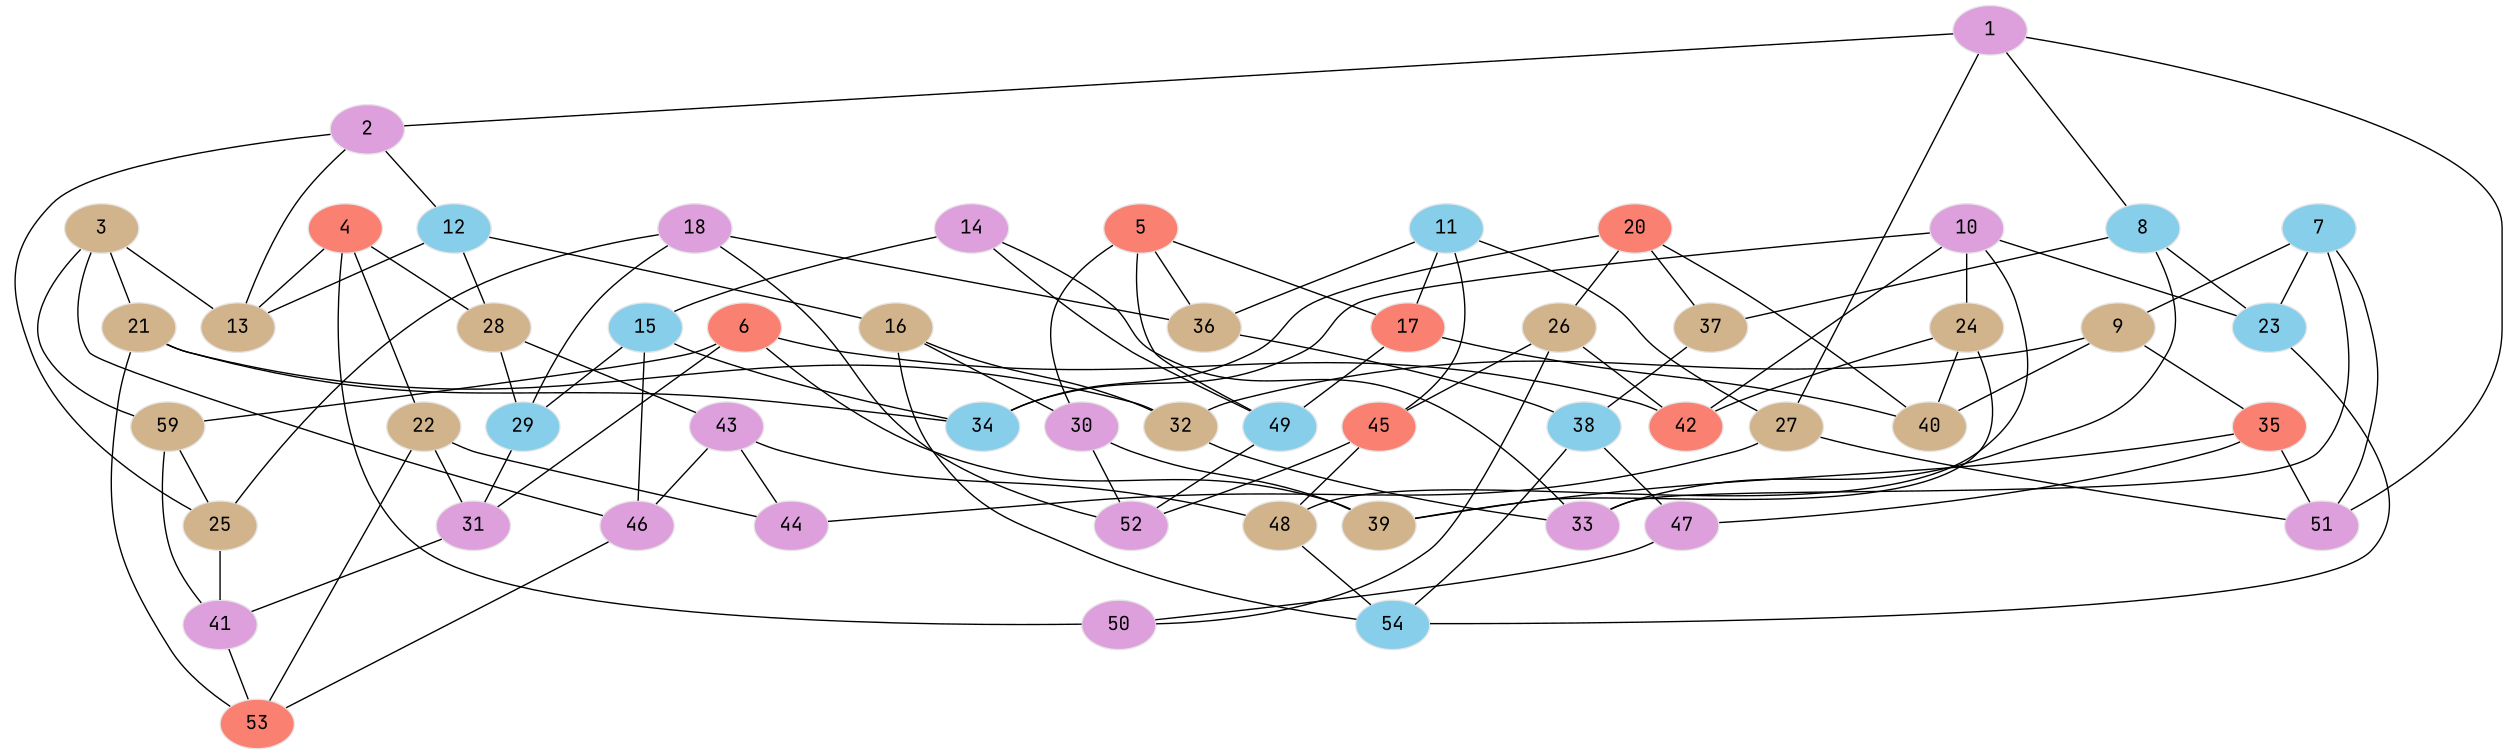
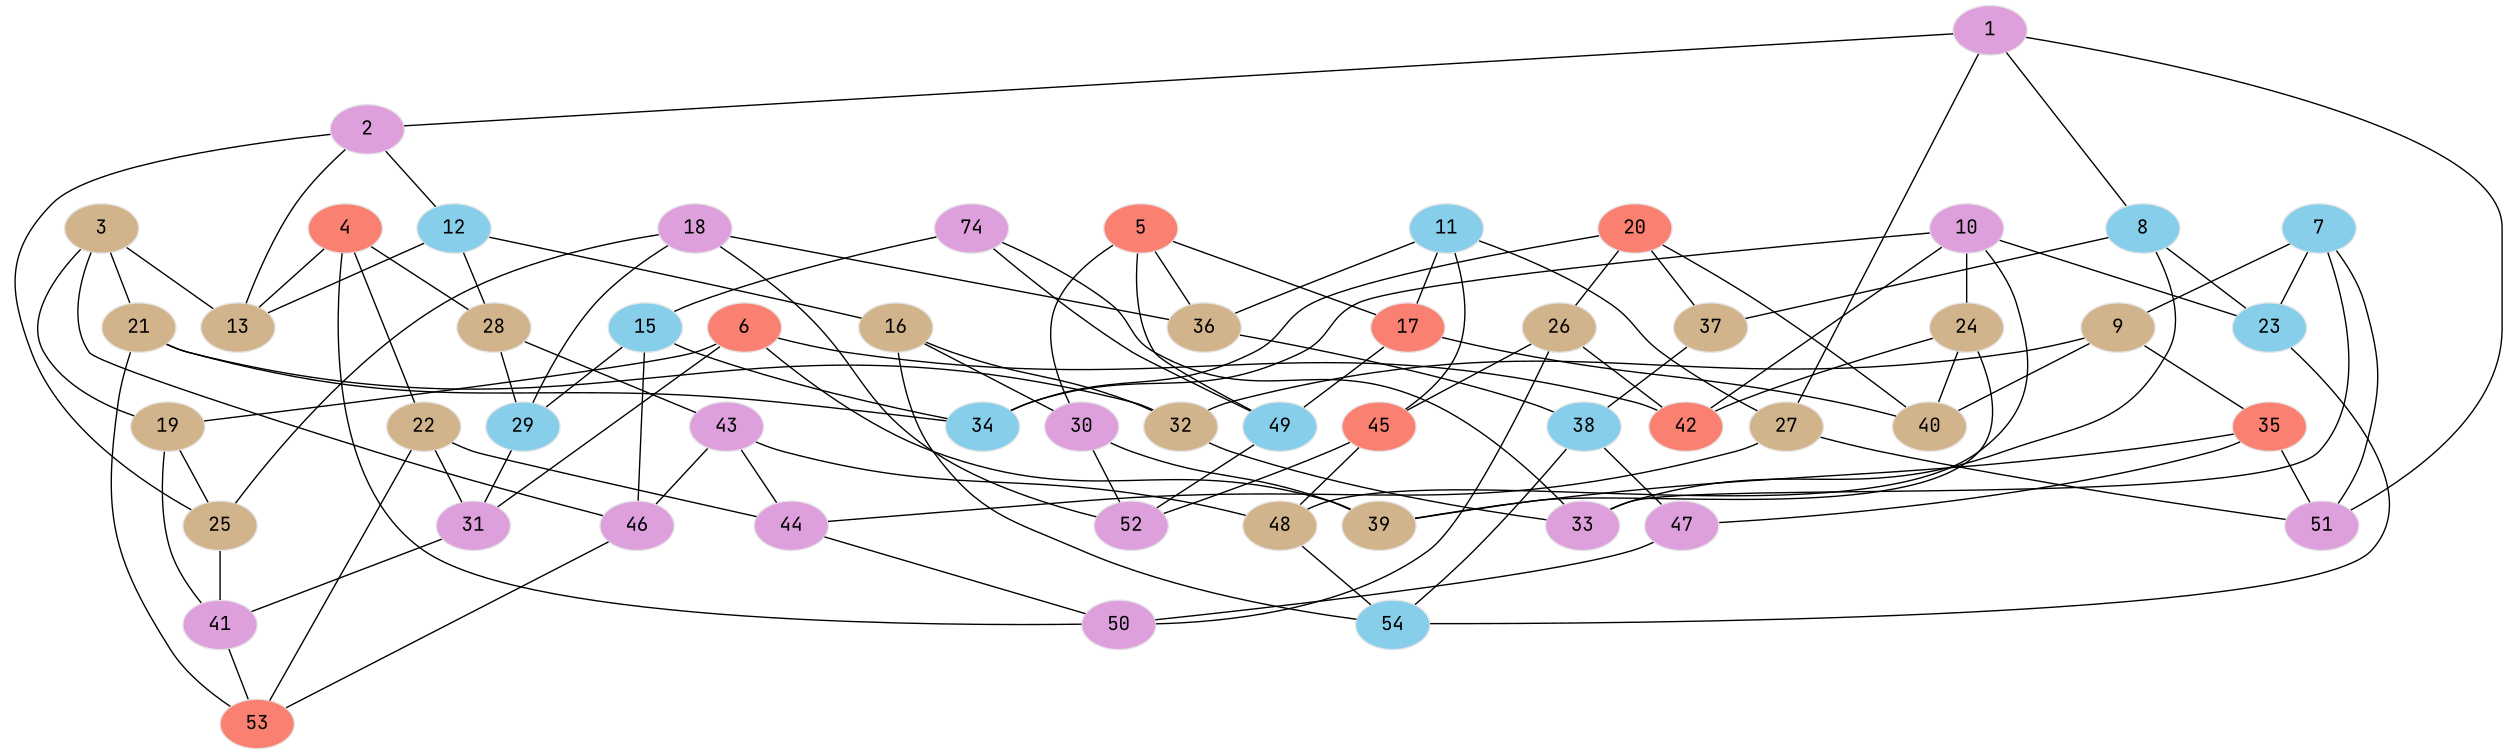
(972, 228) -> (972, 228)
(168, 427) -> (168, 427)
none -> (955, 575)
